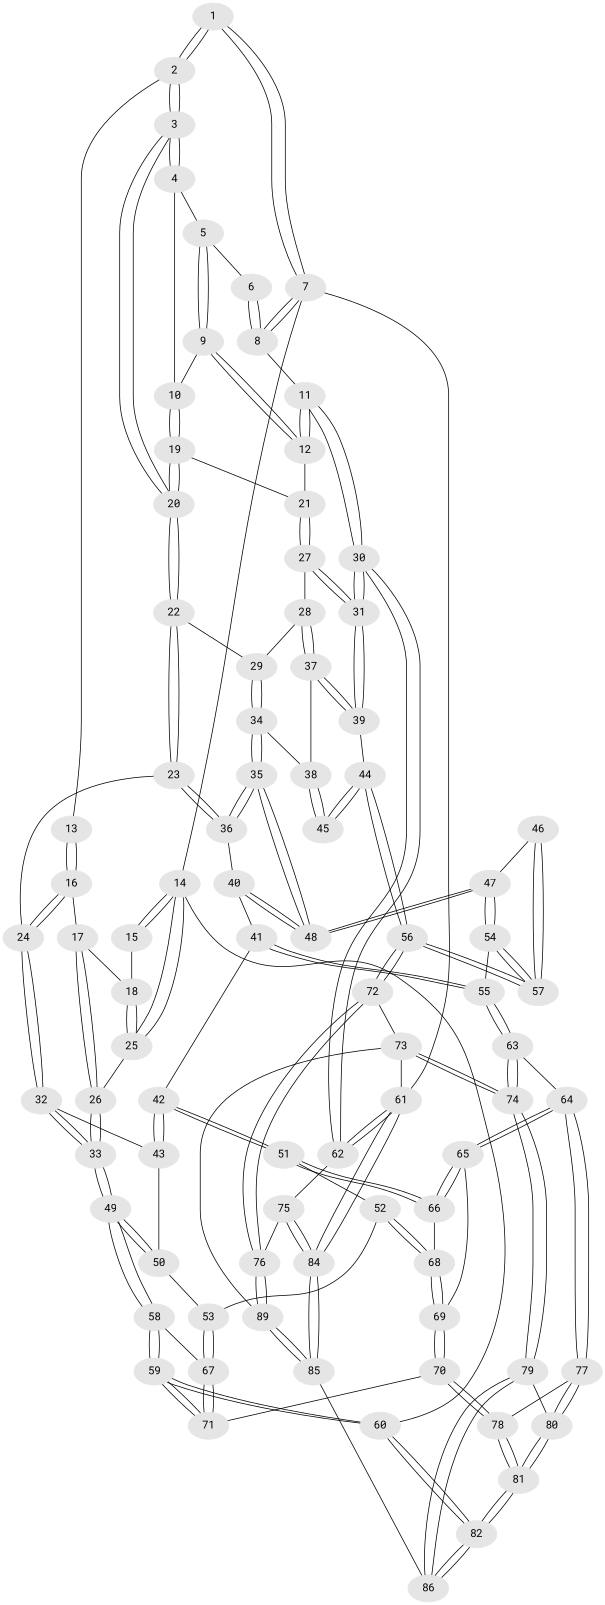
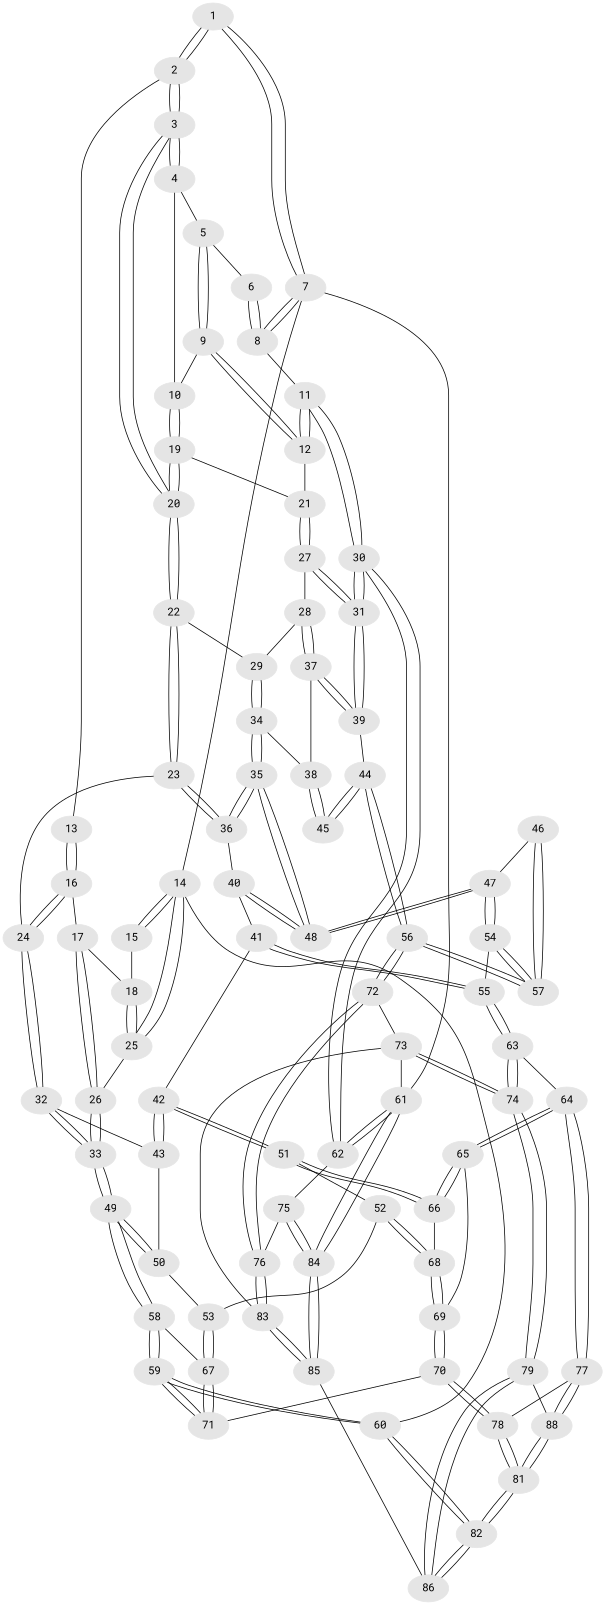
(263, 1317) -> (263, 1317)
(552, 1426) -> (552, 1426)
